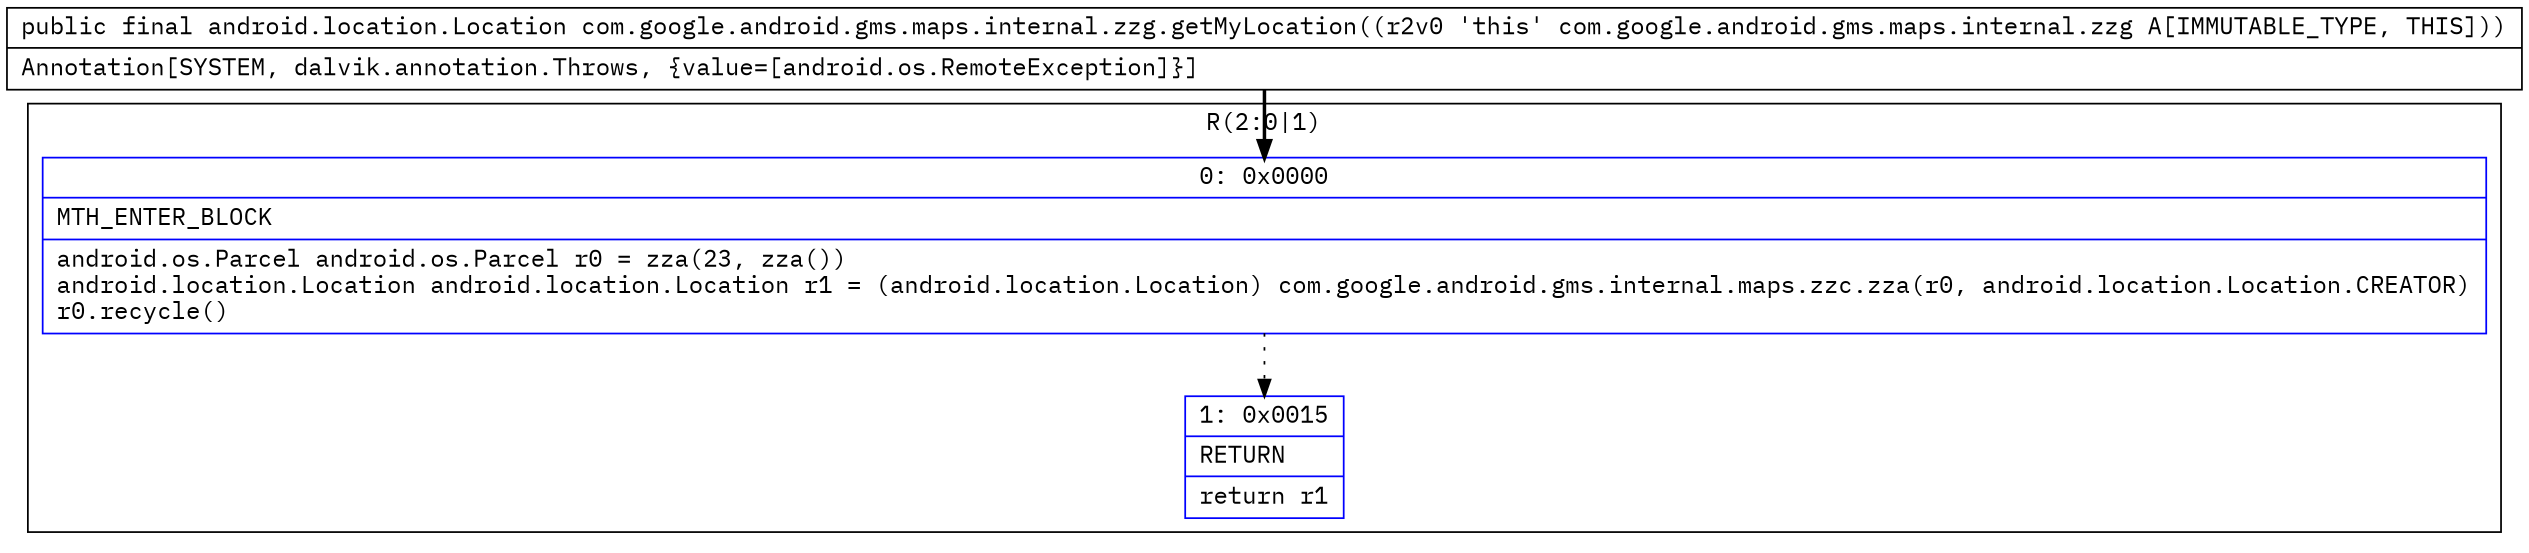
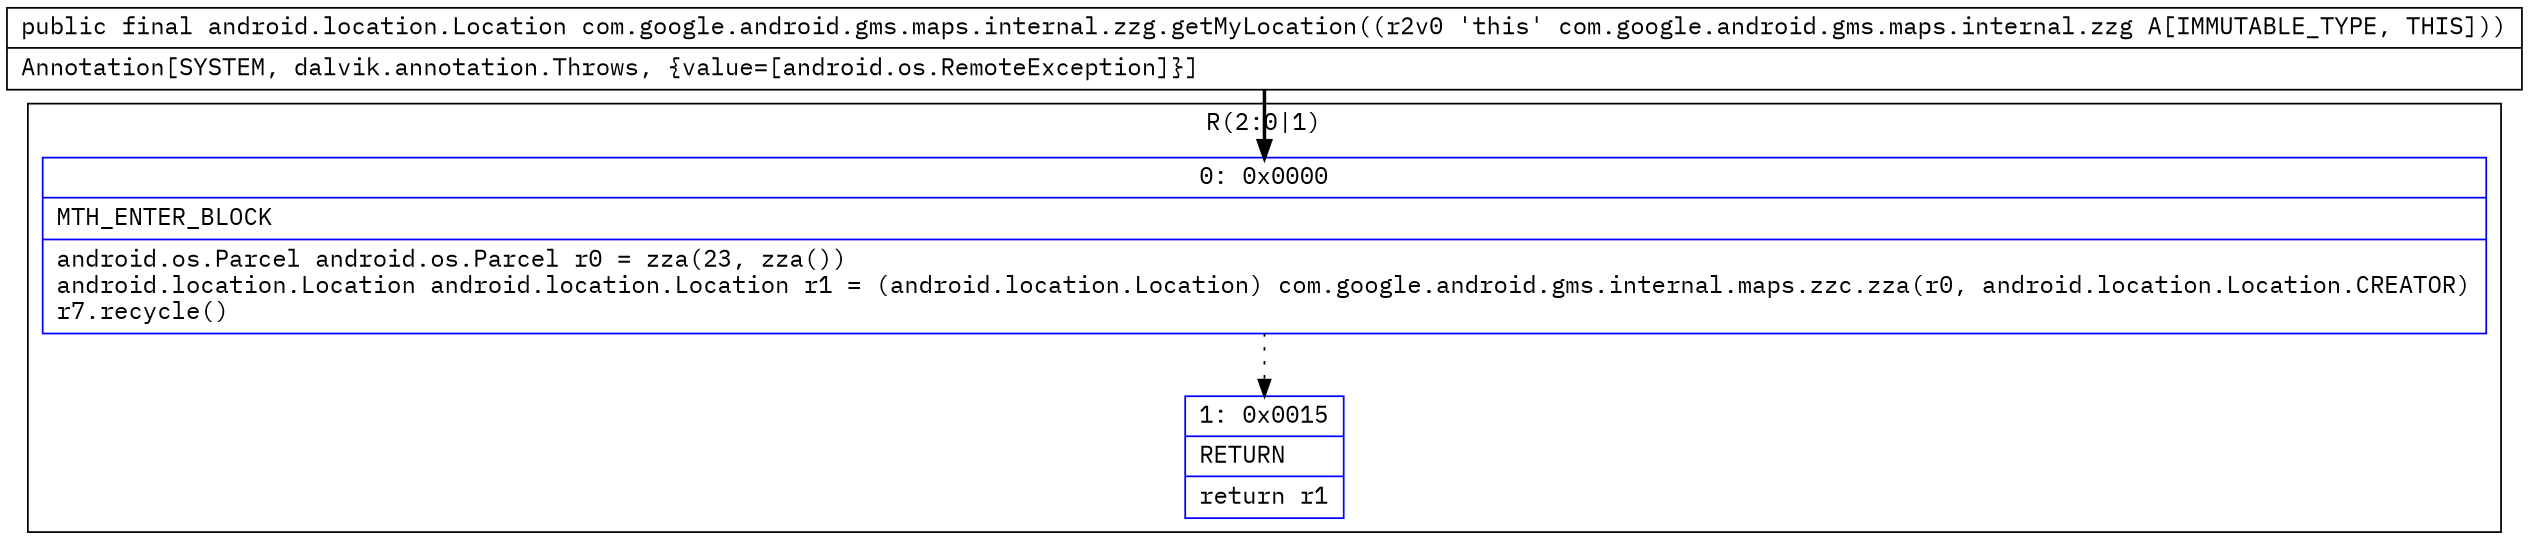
(144, 312) -> (144, 312)
